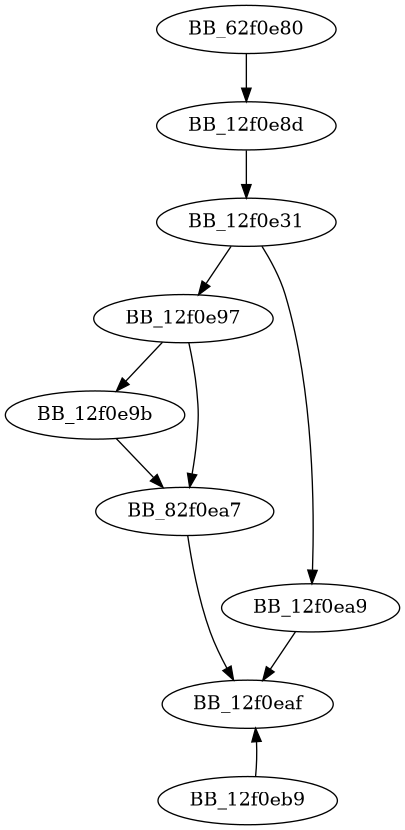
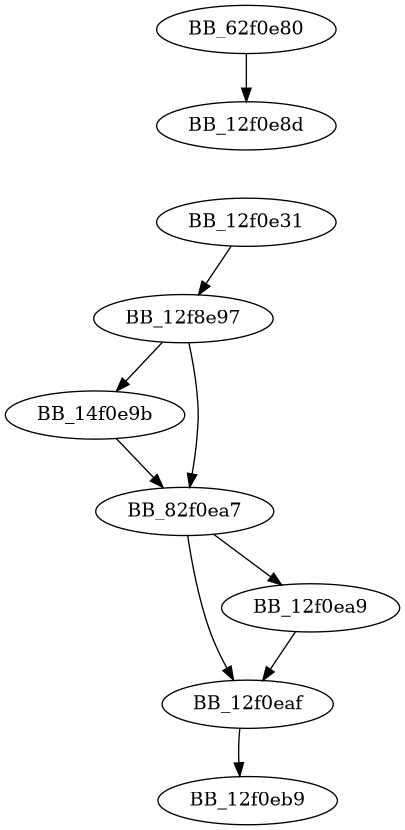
(246, 167) -> none
(183, 319) -> (183, 319)
(306, 404) -> (242, 556)
(95, 415) -> (95, 415)
(257, 759) -> (239, 745)
